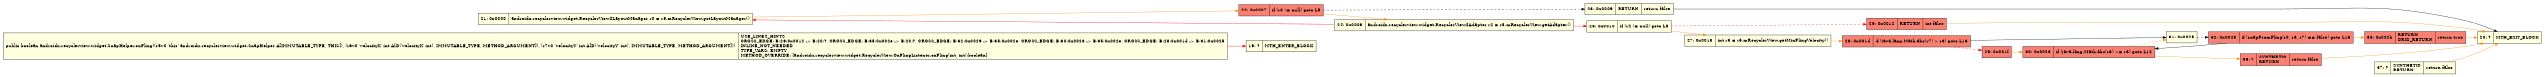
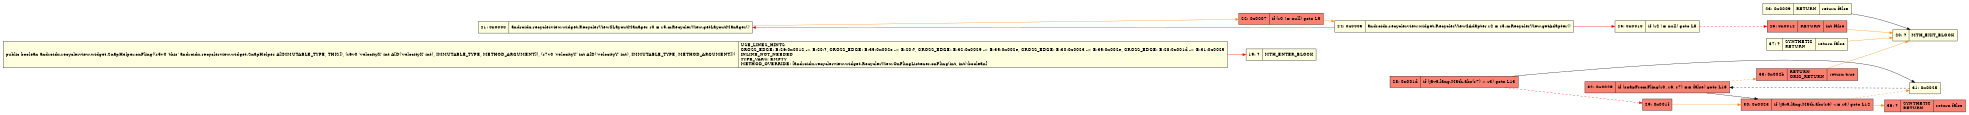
(1453, 10) -> none
(2357, 38) -> (1739, 80)
(1758, 41) -> none
(2401, 53) -> none
